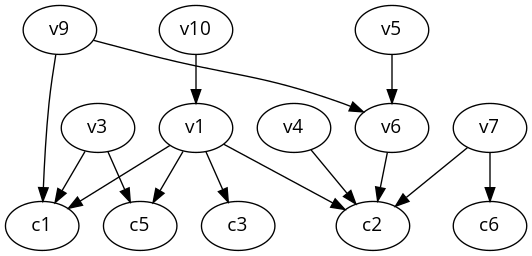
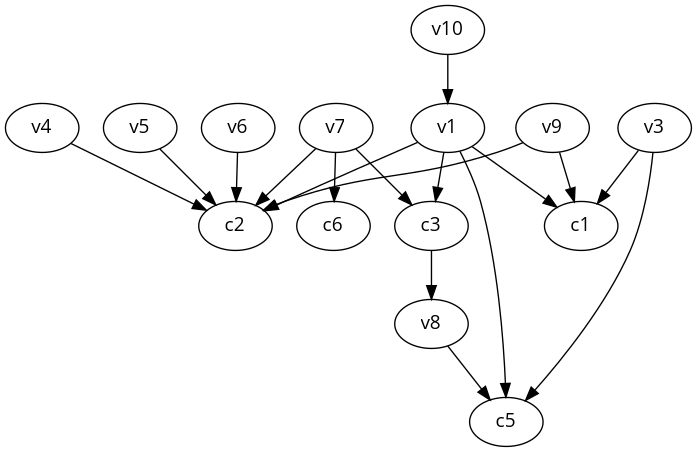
(223, 71) -> (400, 175)
(392, 72) -> (183, 172)
none -> (377, 170)
none -> (431, 324)
